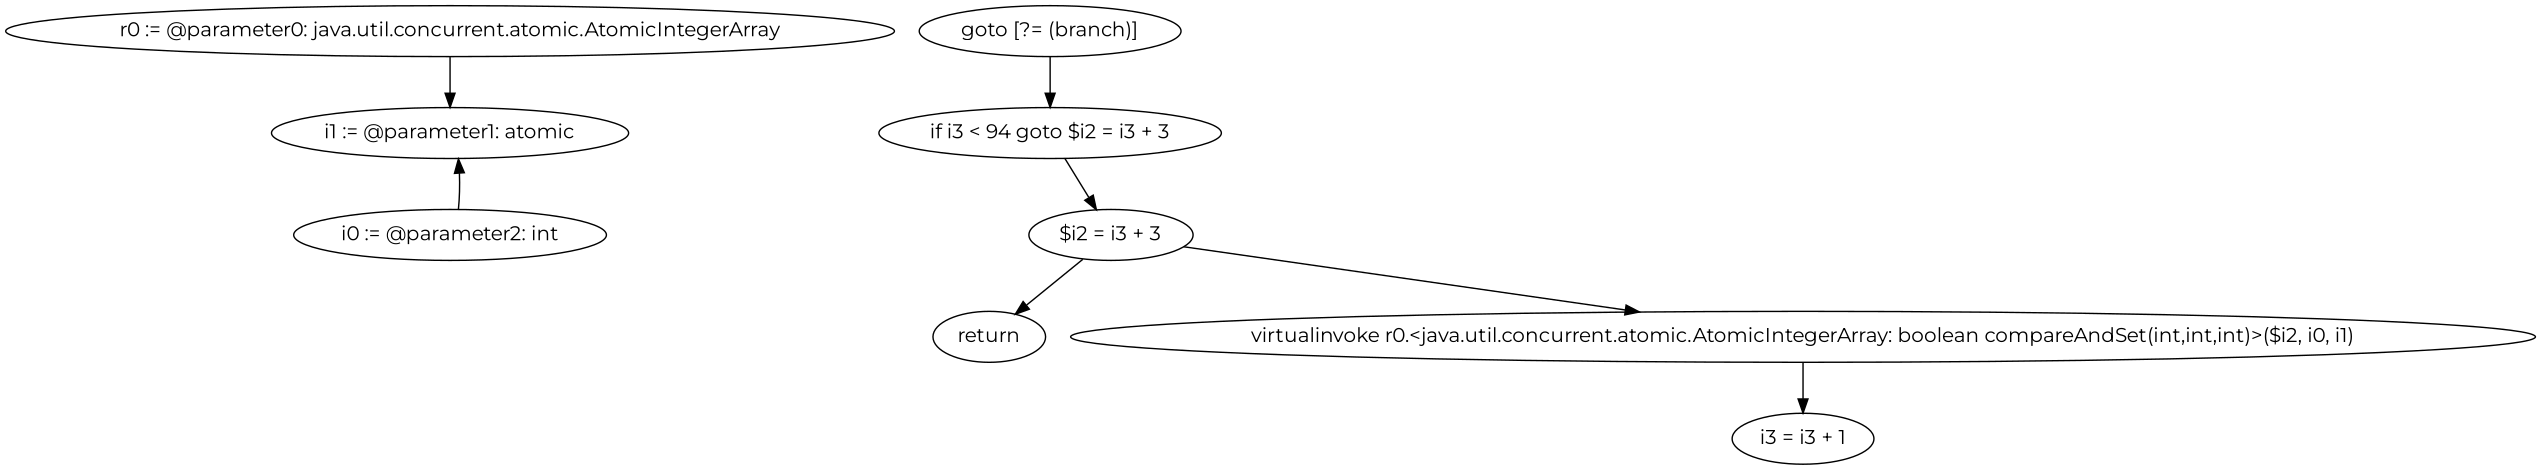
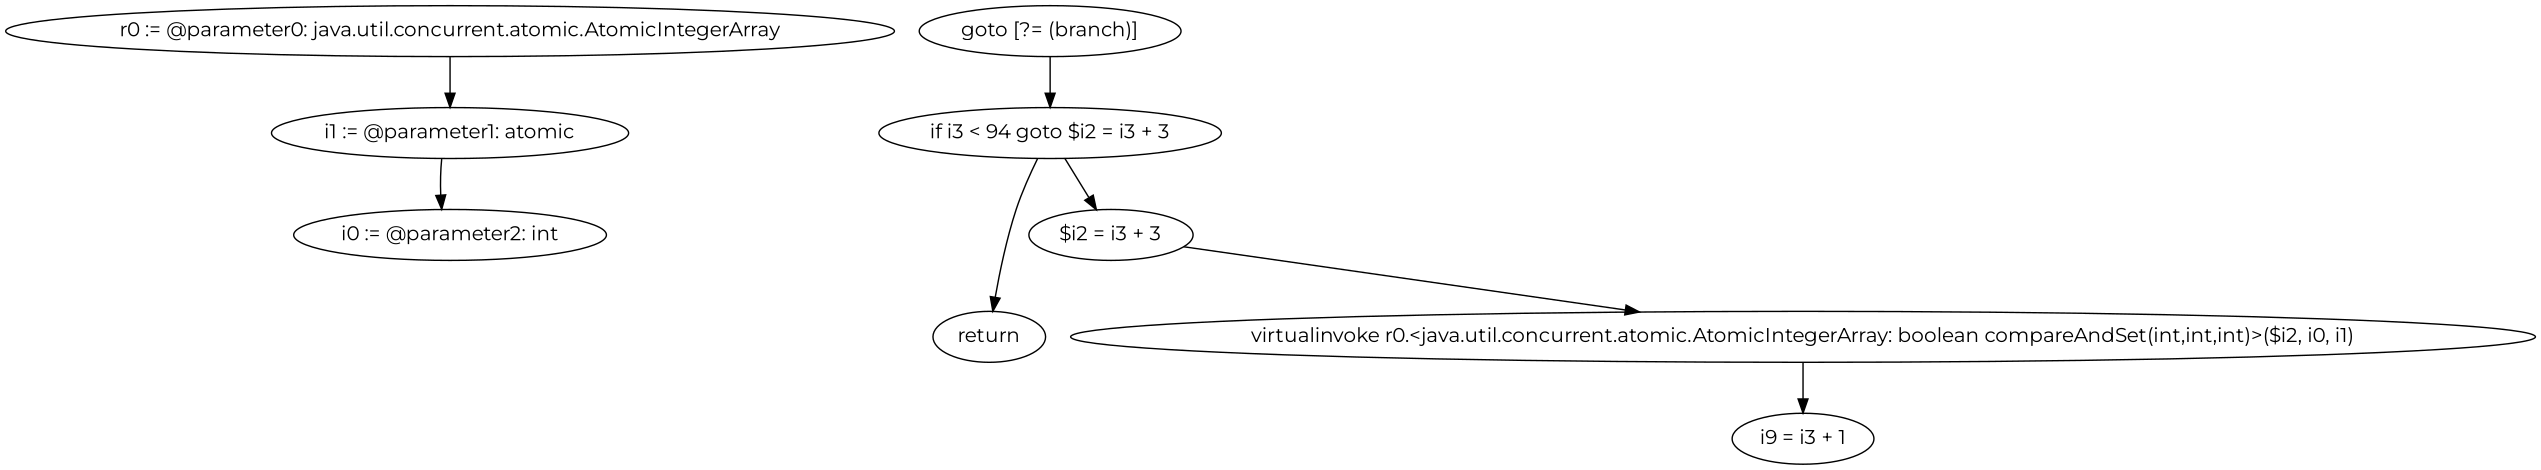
(460, 191) -> (441, 177)
(1055, 282) -> (1011, 226)
(1803, 439) -> (1803, 439)
